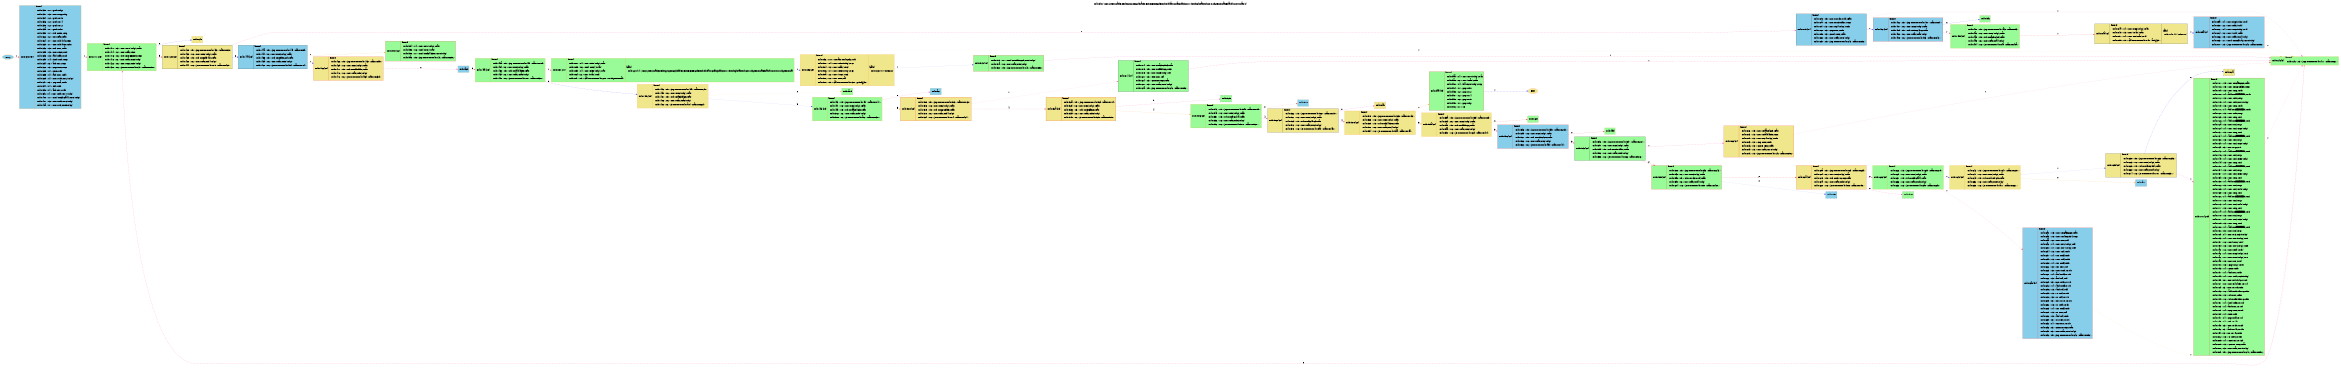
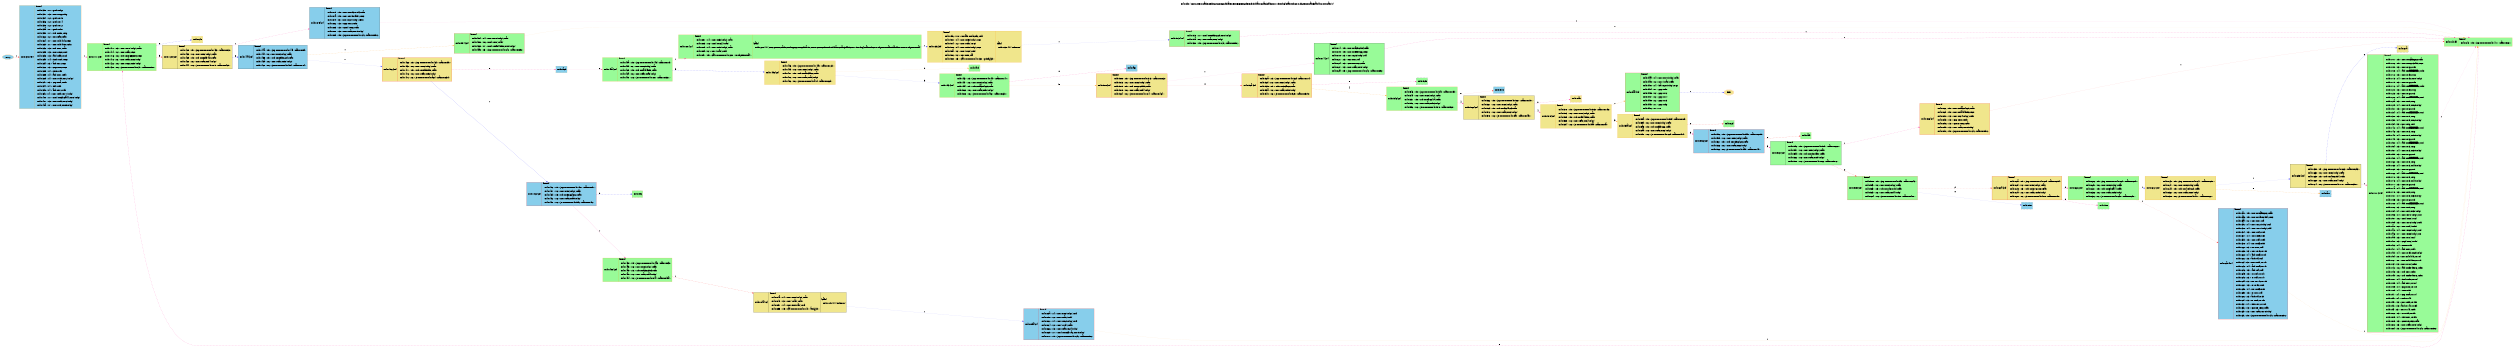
(1869, 30) -> (489, 131)
